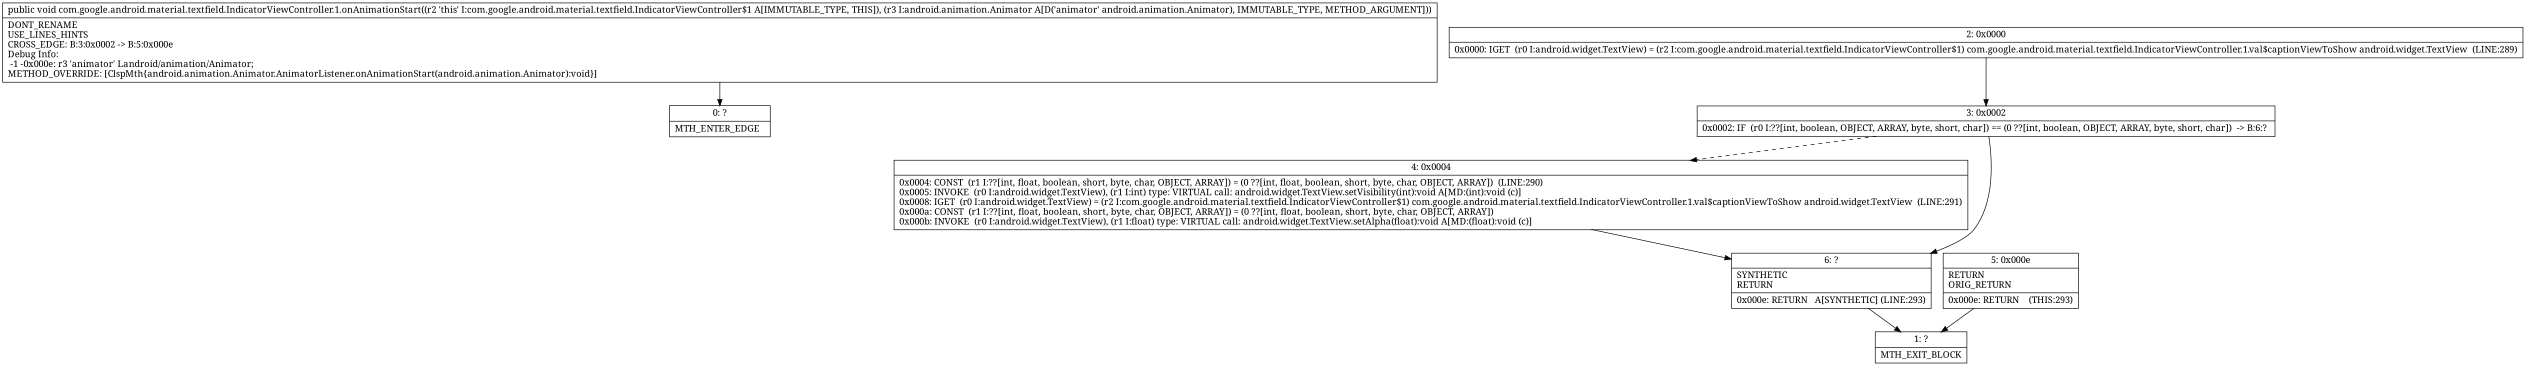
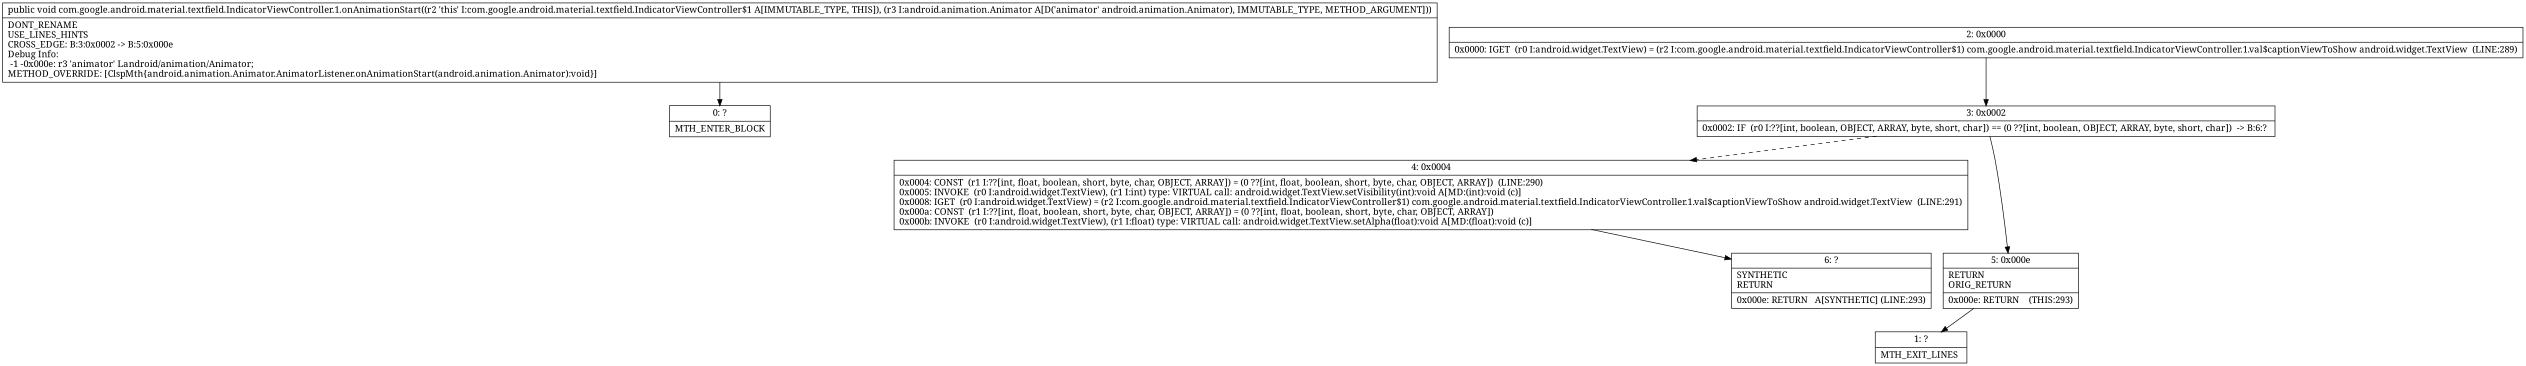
(717, 129) -> (720, 129)
(1986, 206) -> (2000, 191)
(1882, 318) -> none
(1921, 355) -> (1919, 355)
